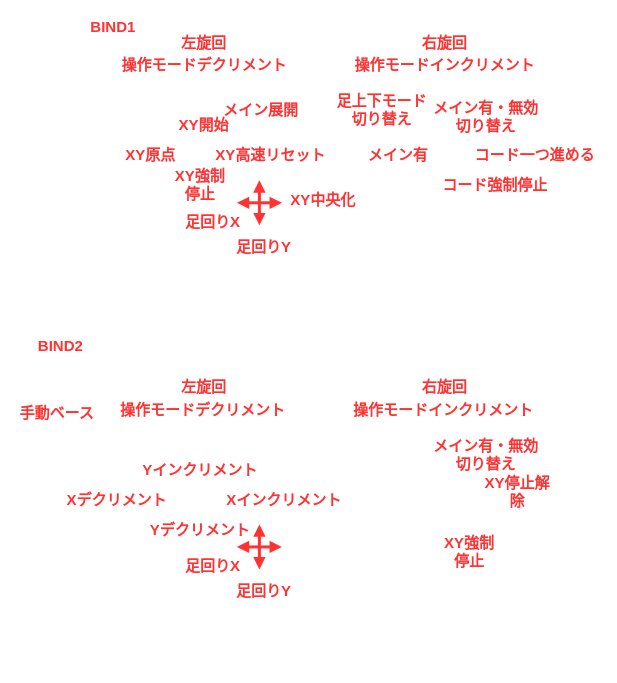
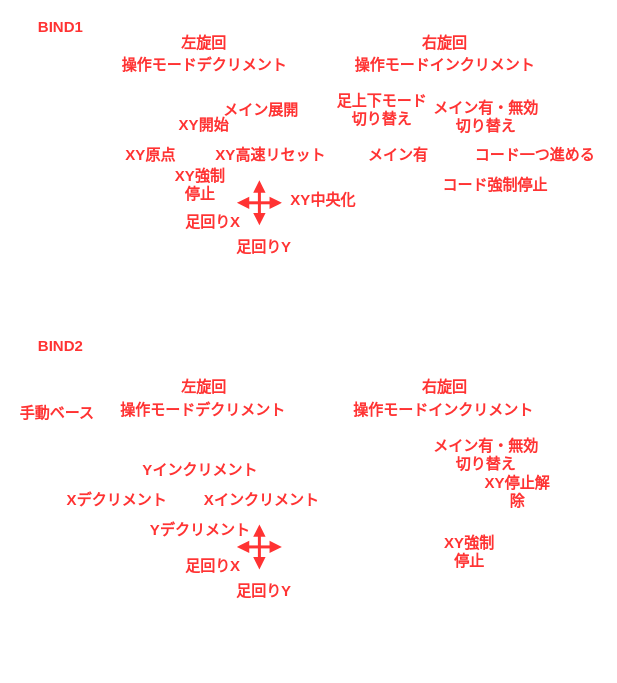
(113, 27) -> (60, 27)
(284, 499) -> (261, 499)
